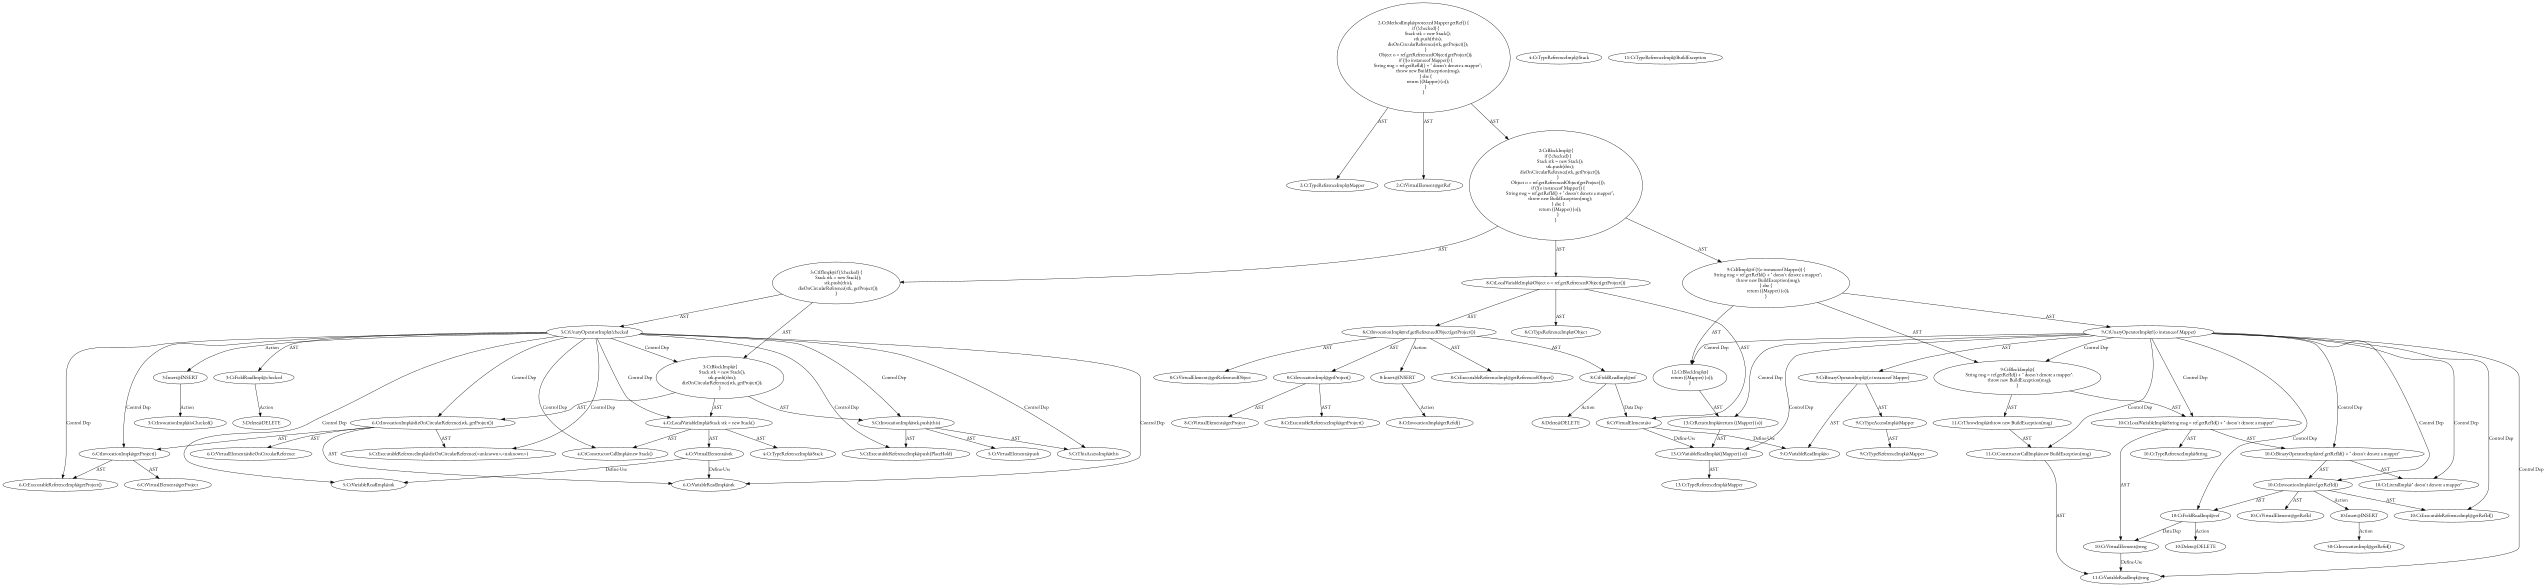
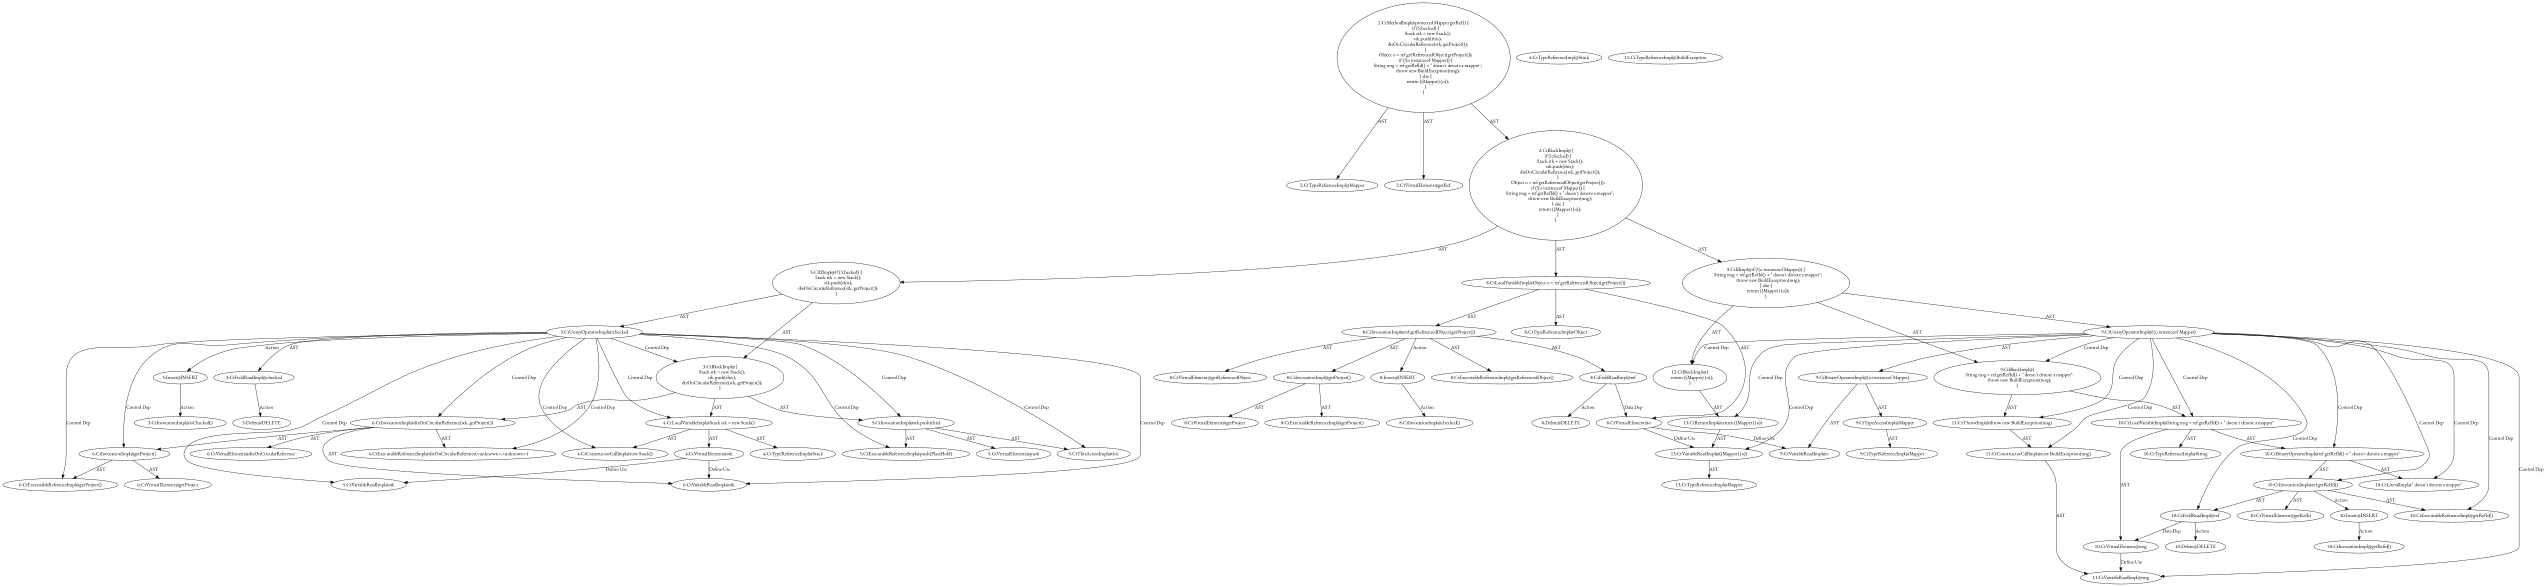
none -> (2107, 395)
(1430, 423) -> (1430, 423)
